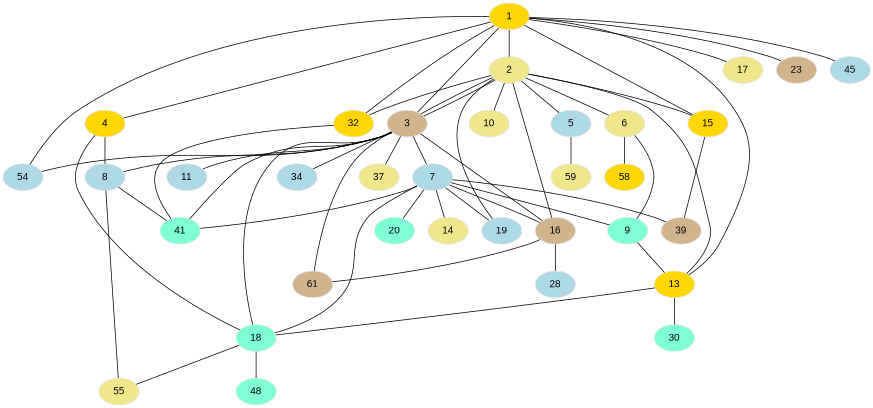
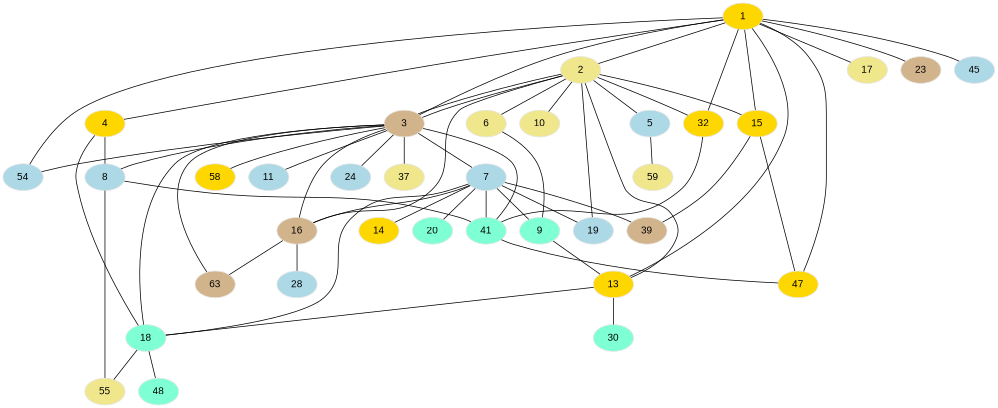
(625, 150) -> (307, 145)
(297, 177) -> (351, 177)
(448, 231) -> (379, 231)
(313, 284) -> (215, 284)
none -> (798, 284)
